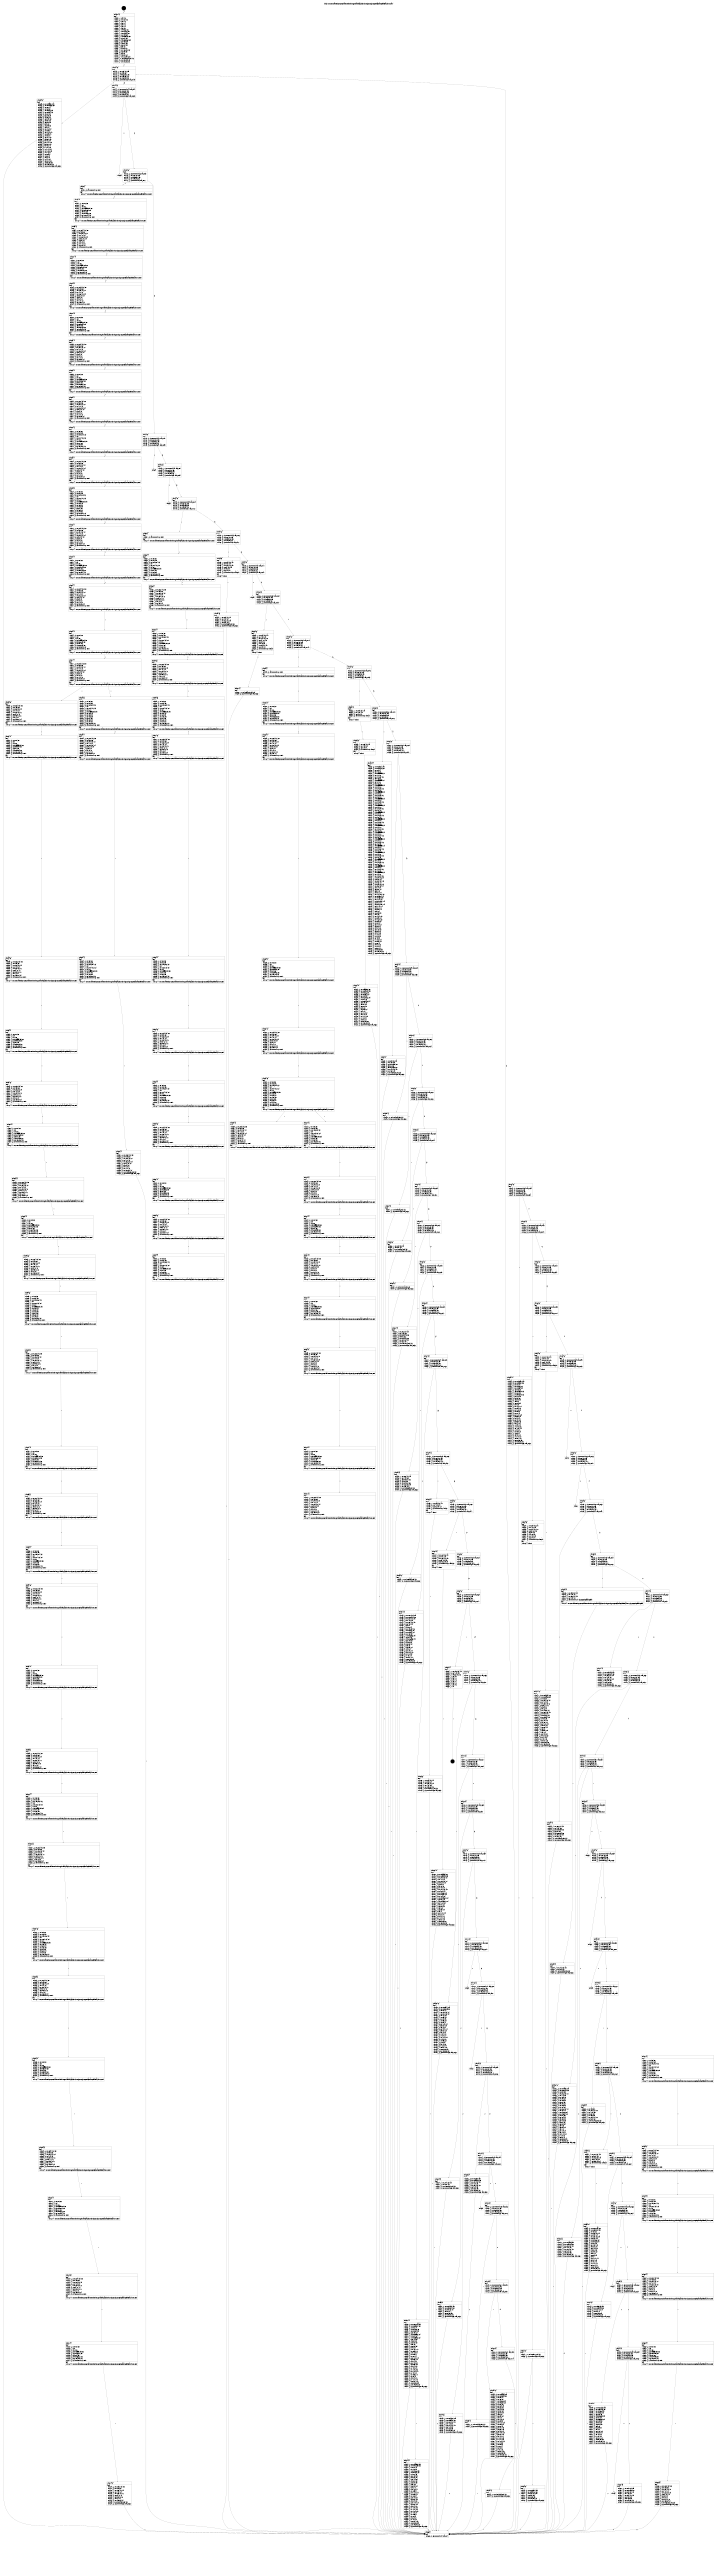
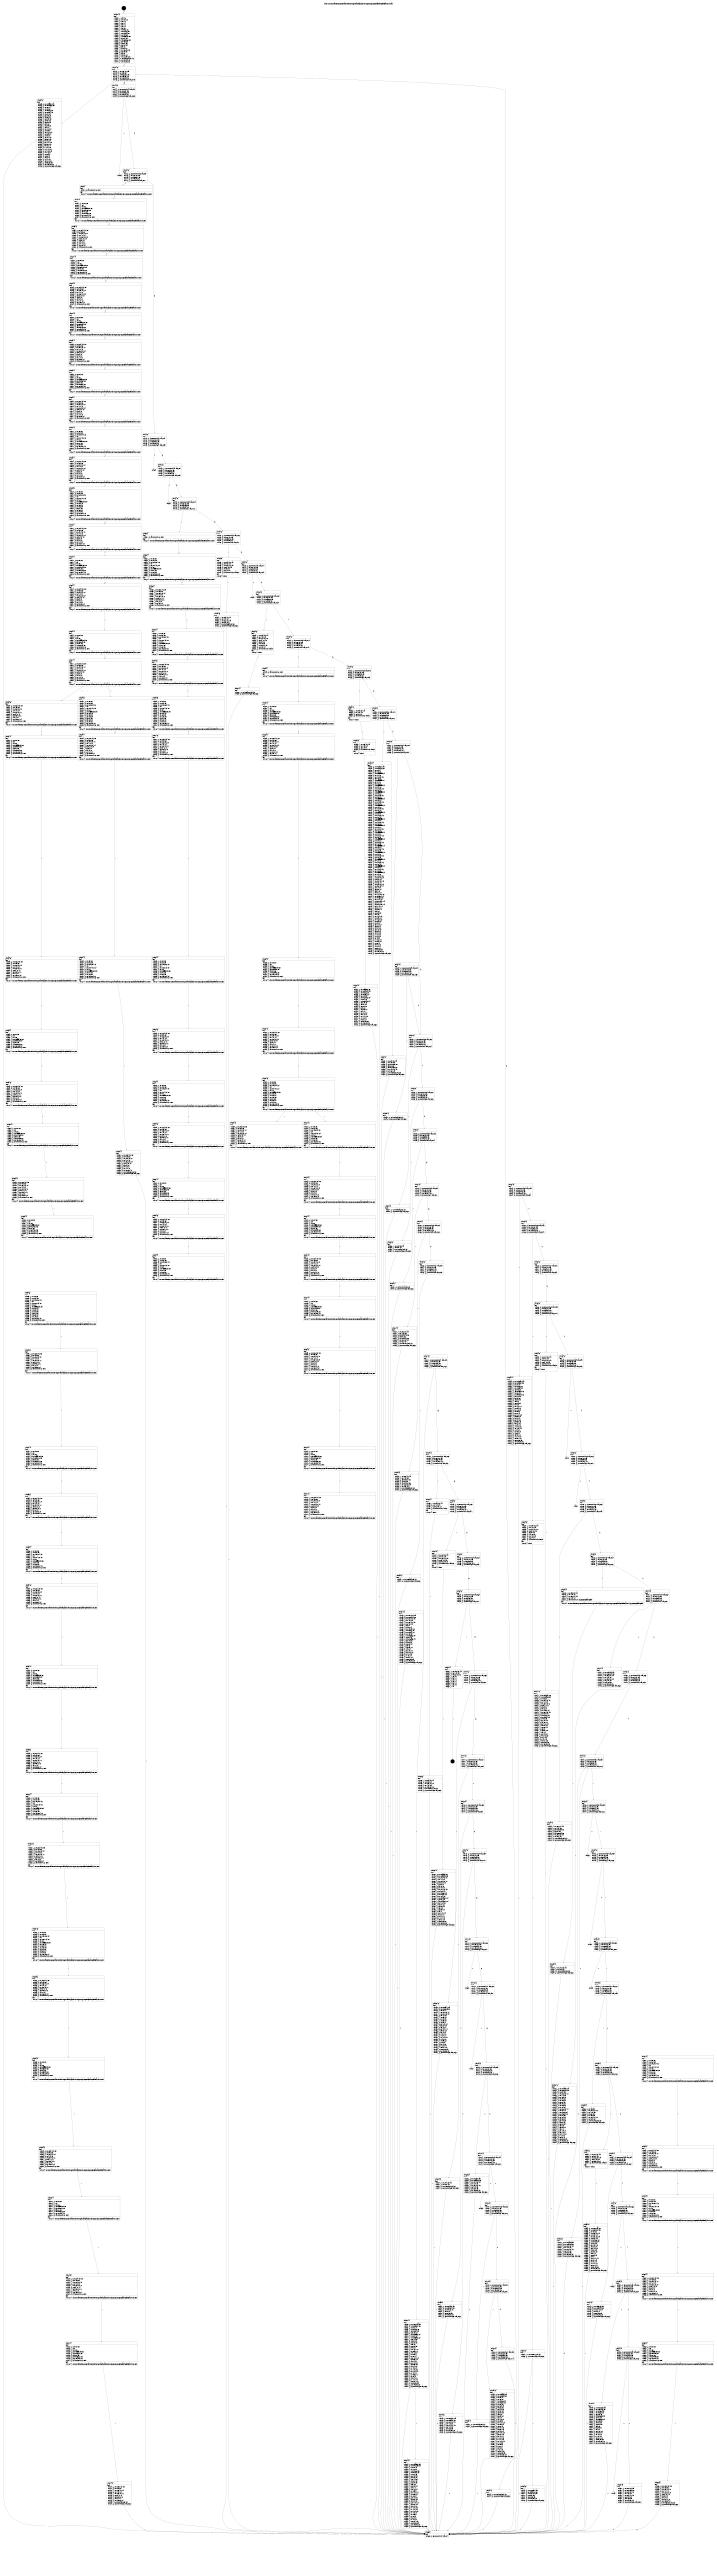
(402, 858) -> (420, 893)
(59, 1267) -> none
(434, 1309) -> none
